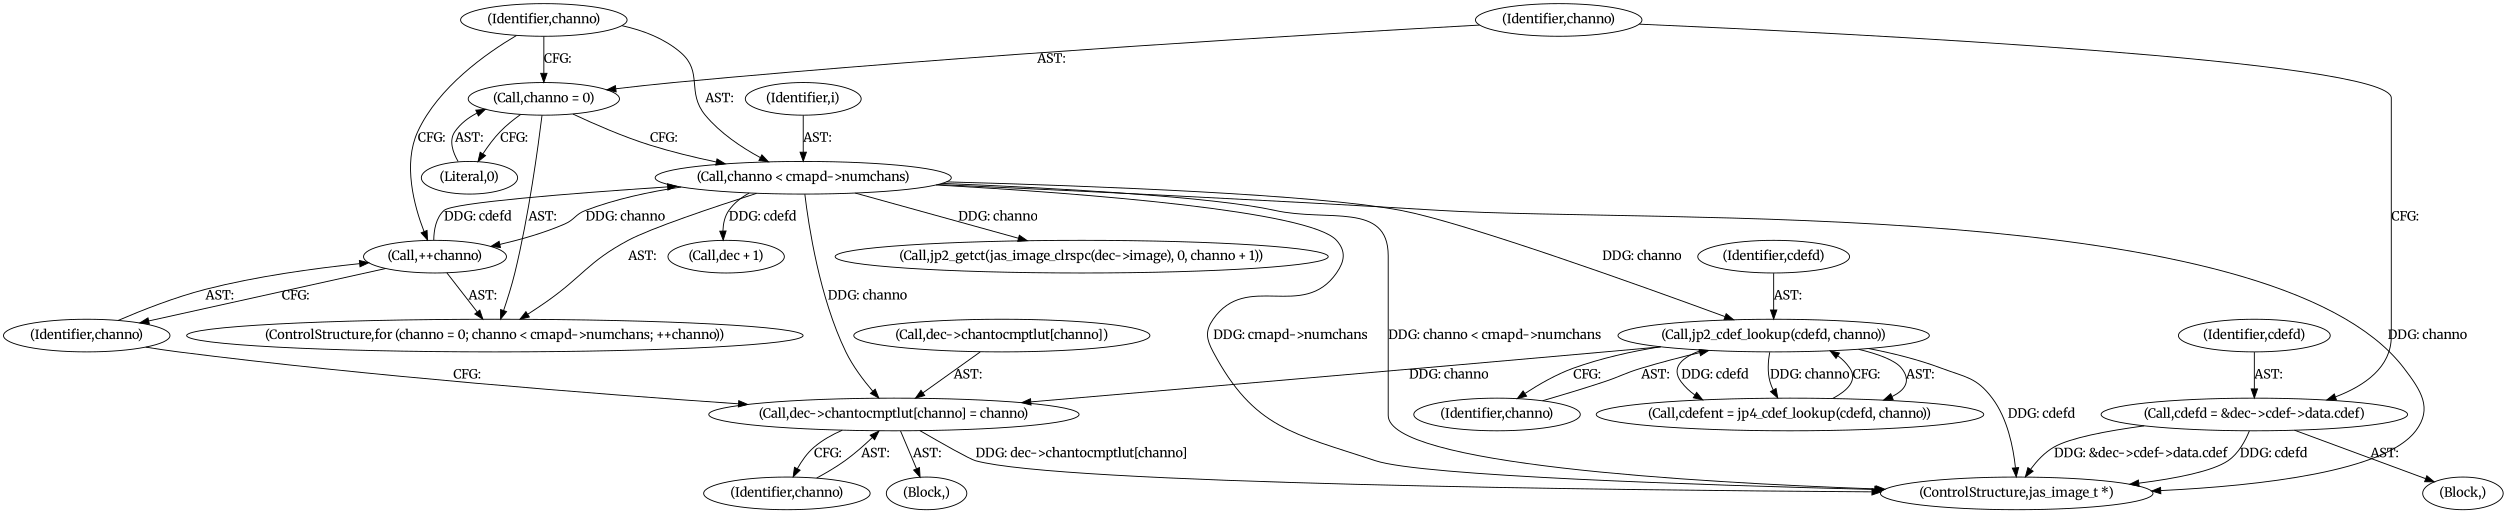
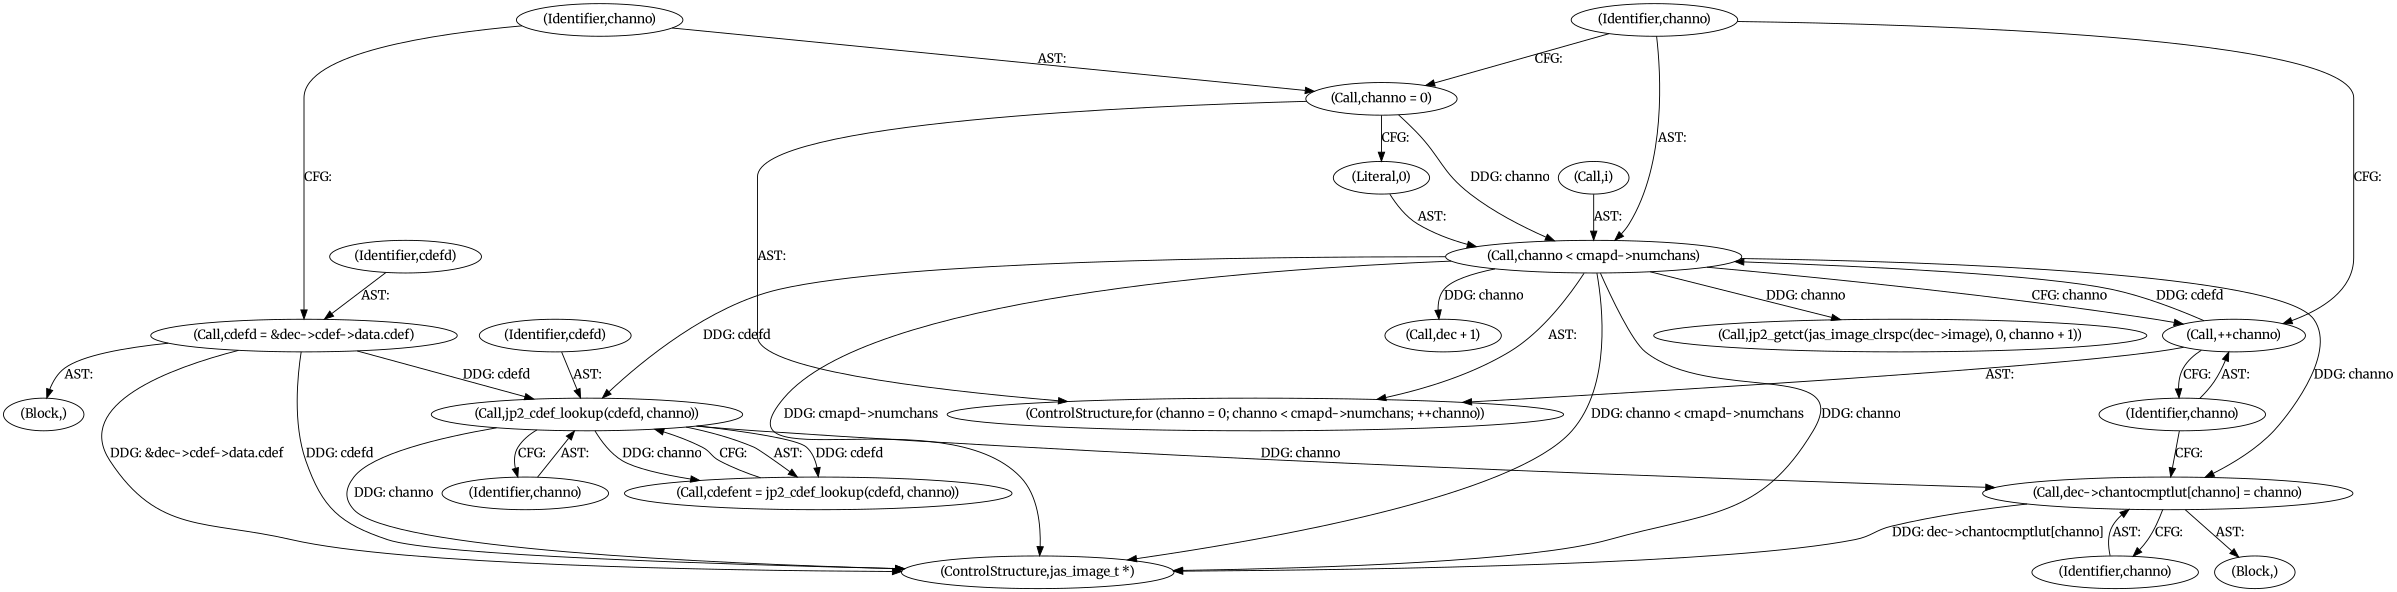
(803, 99) -> (1594, 178)
(454, 133) -> (1423, 227)
(665, 138) -> (1510, 178)
(625, 217) -> (2070, 296)
(763, 217) -> (1484, 296)
(1642, 257) -> (737, 336)
(1002, 336) -> none
none -> (441, 374)
(1790, 414) -> (818, 493)
(2042, 414) -> (394, 493)
